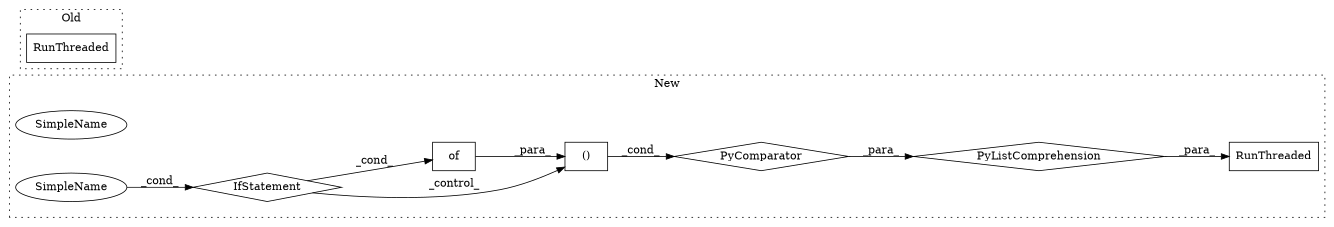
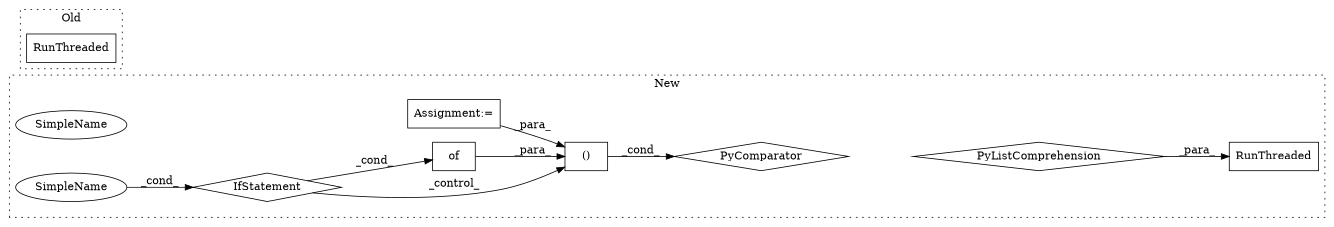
none -> (454, 114)
(877, 156) -> none
